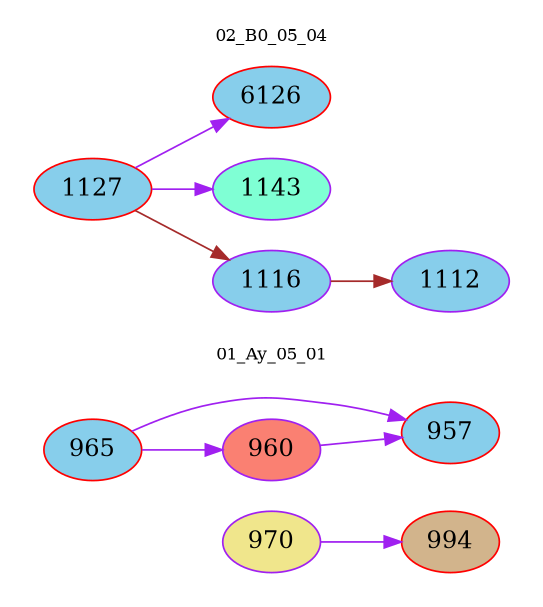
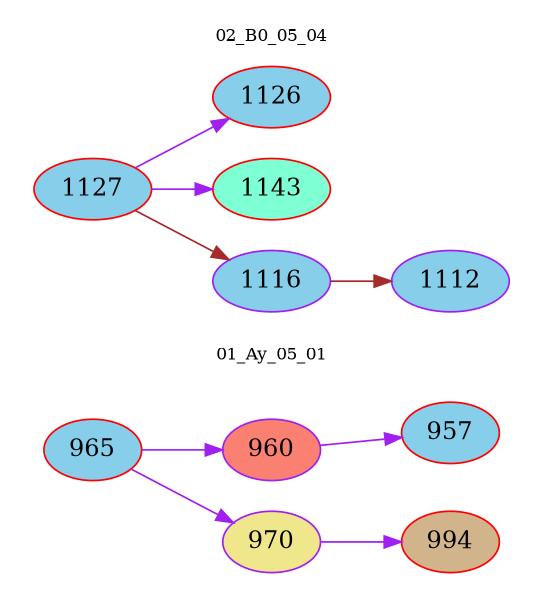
(272, 97) -> (272, 97)
(272, 189) -> (272, 189)
(259, 398) -> (175, 492)
